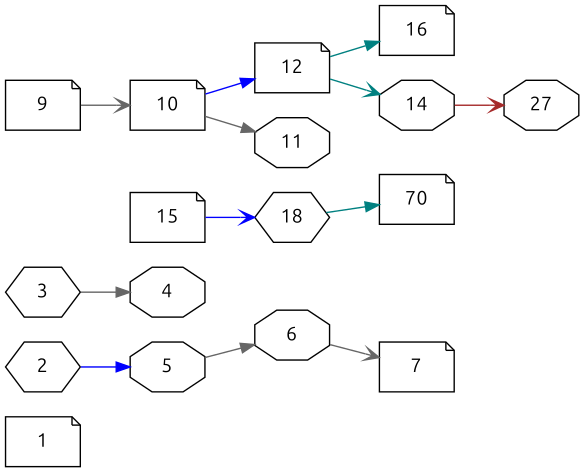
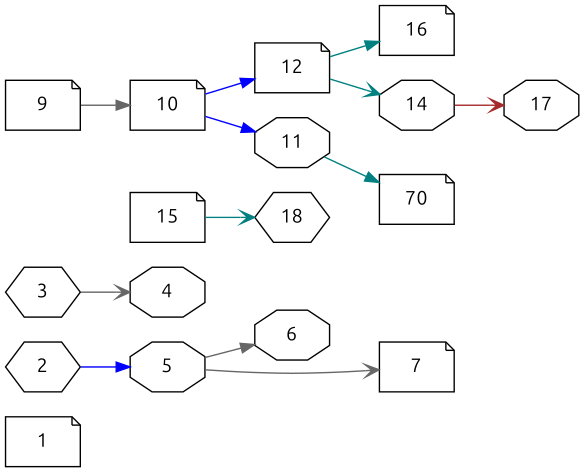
(98, 105) -> (98, 105)
(541, 105) -> (541, 105)
(224, 122) -> (224, 122)
(346, 210) -> (345, 167)
(223, 217) -> (223, 217)
(98, 292) -> (98, 292)
(348, 349) -> (285, 373)
